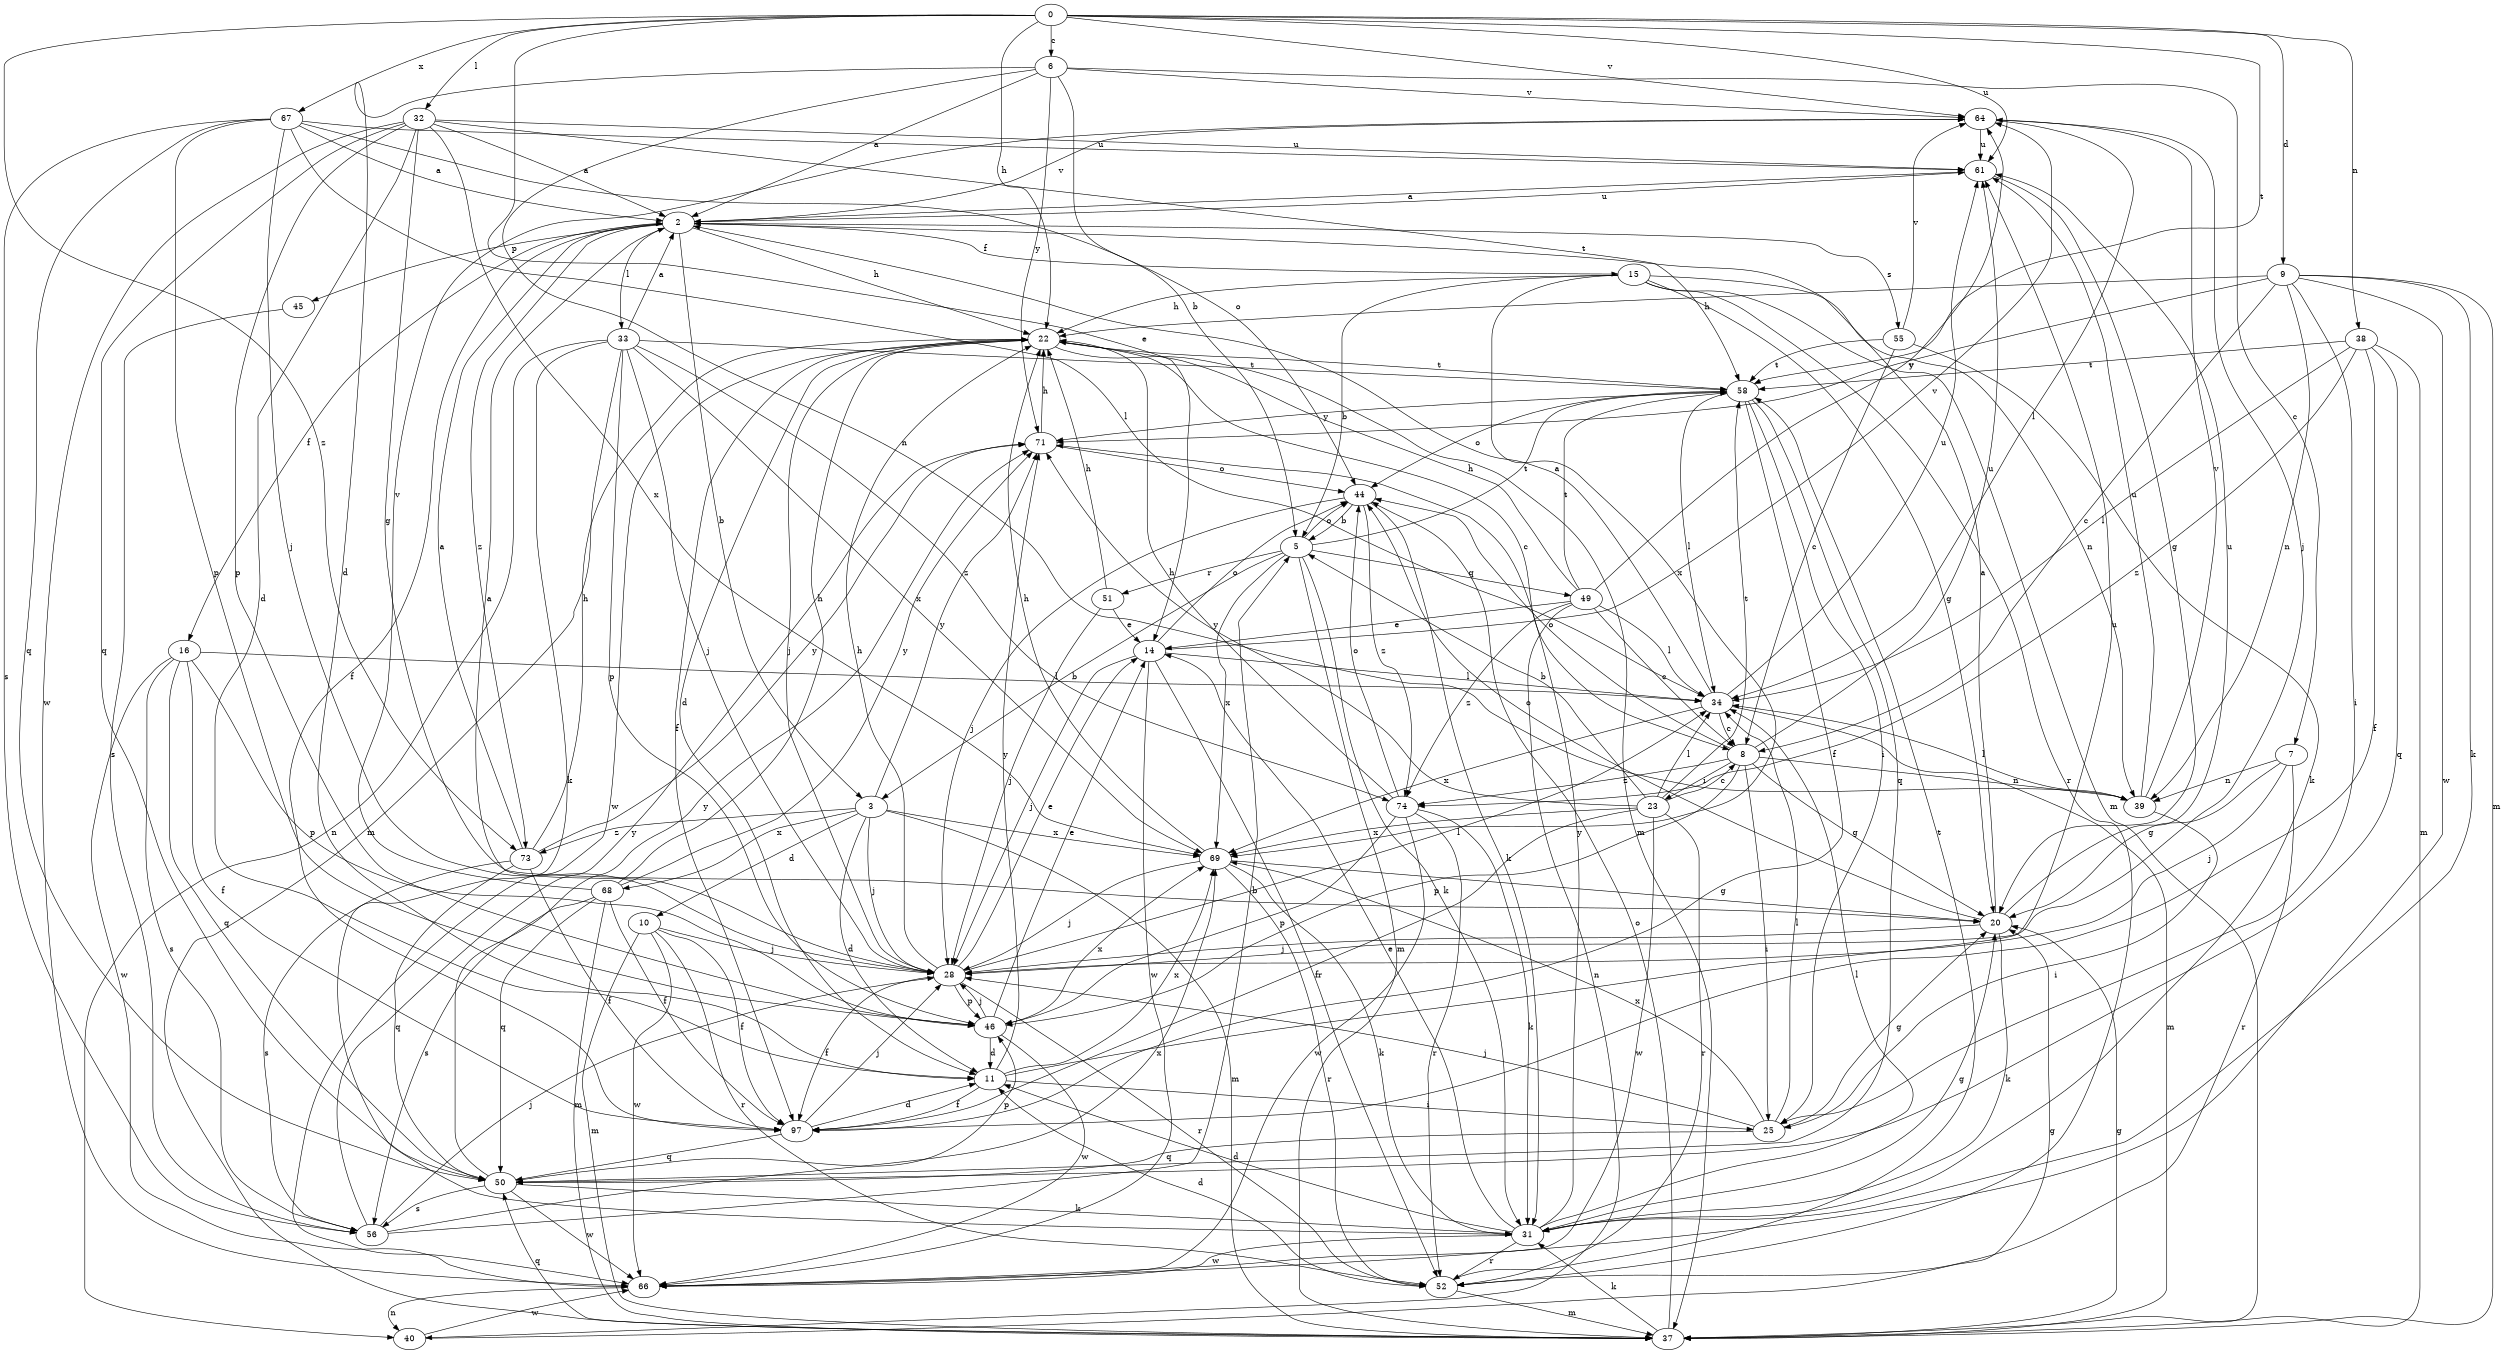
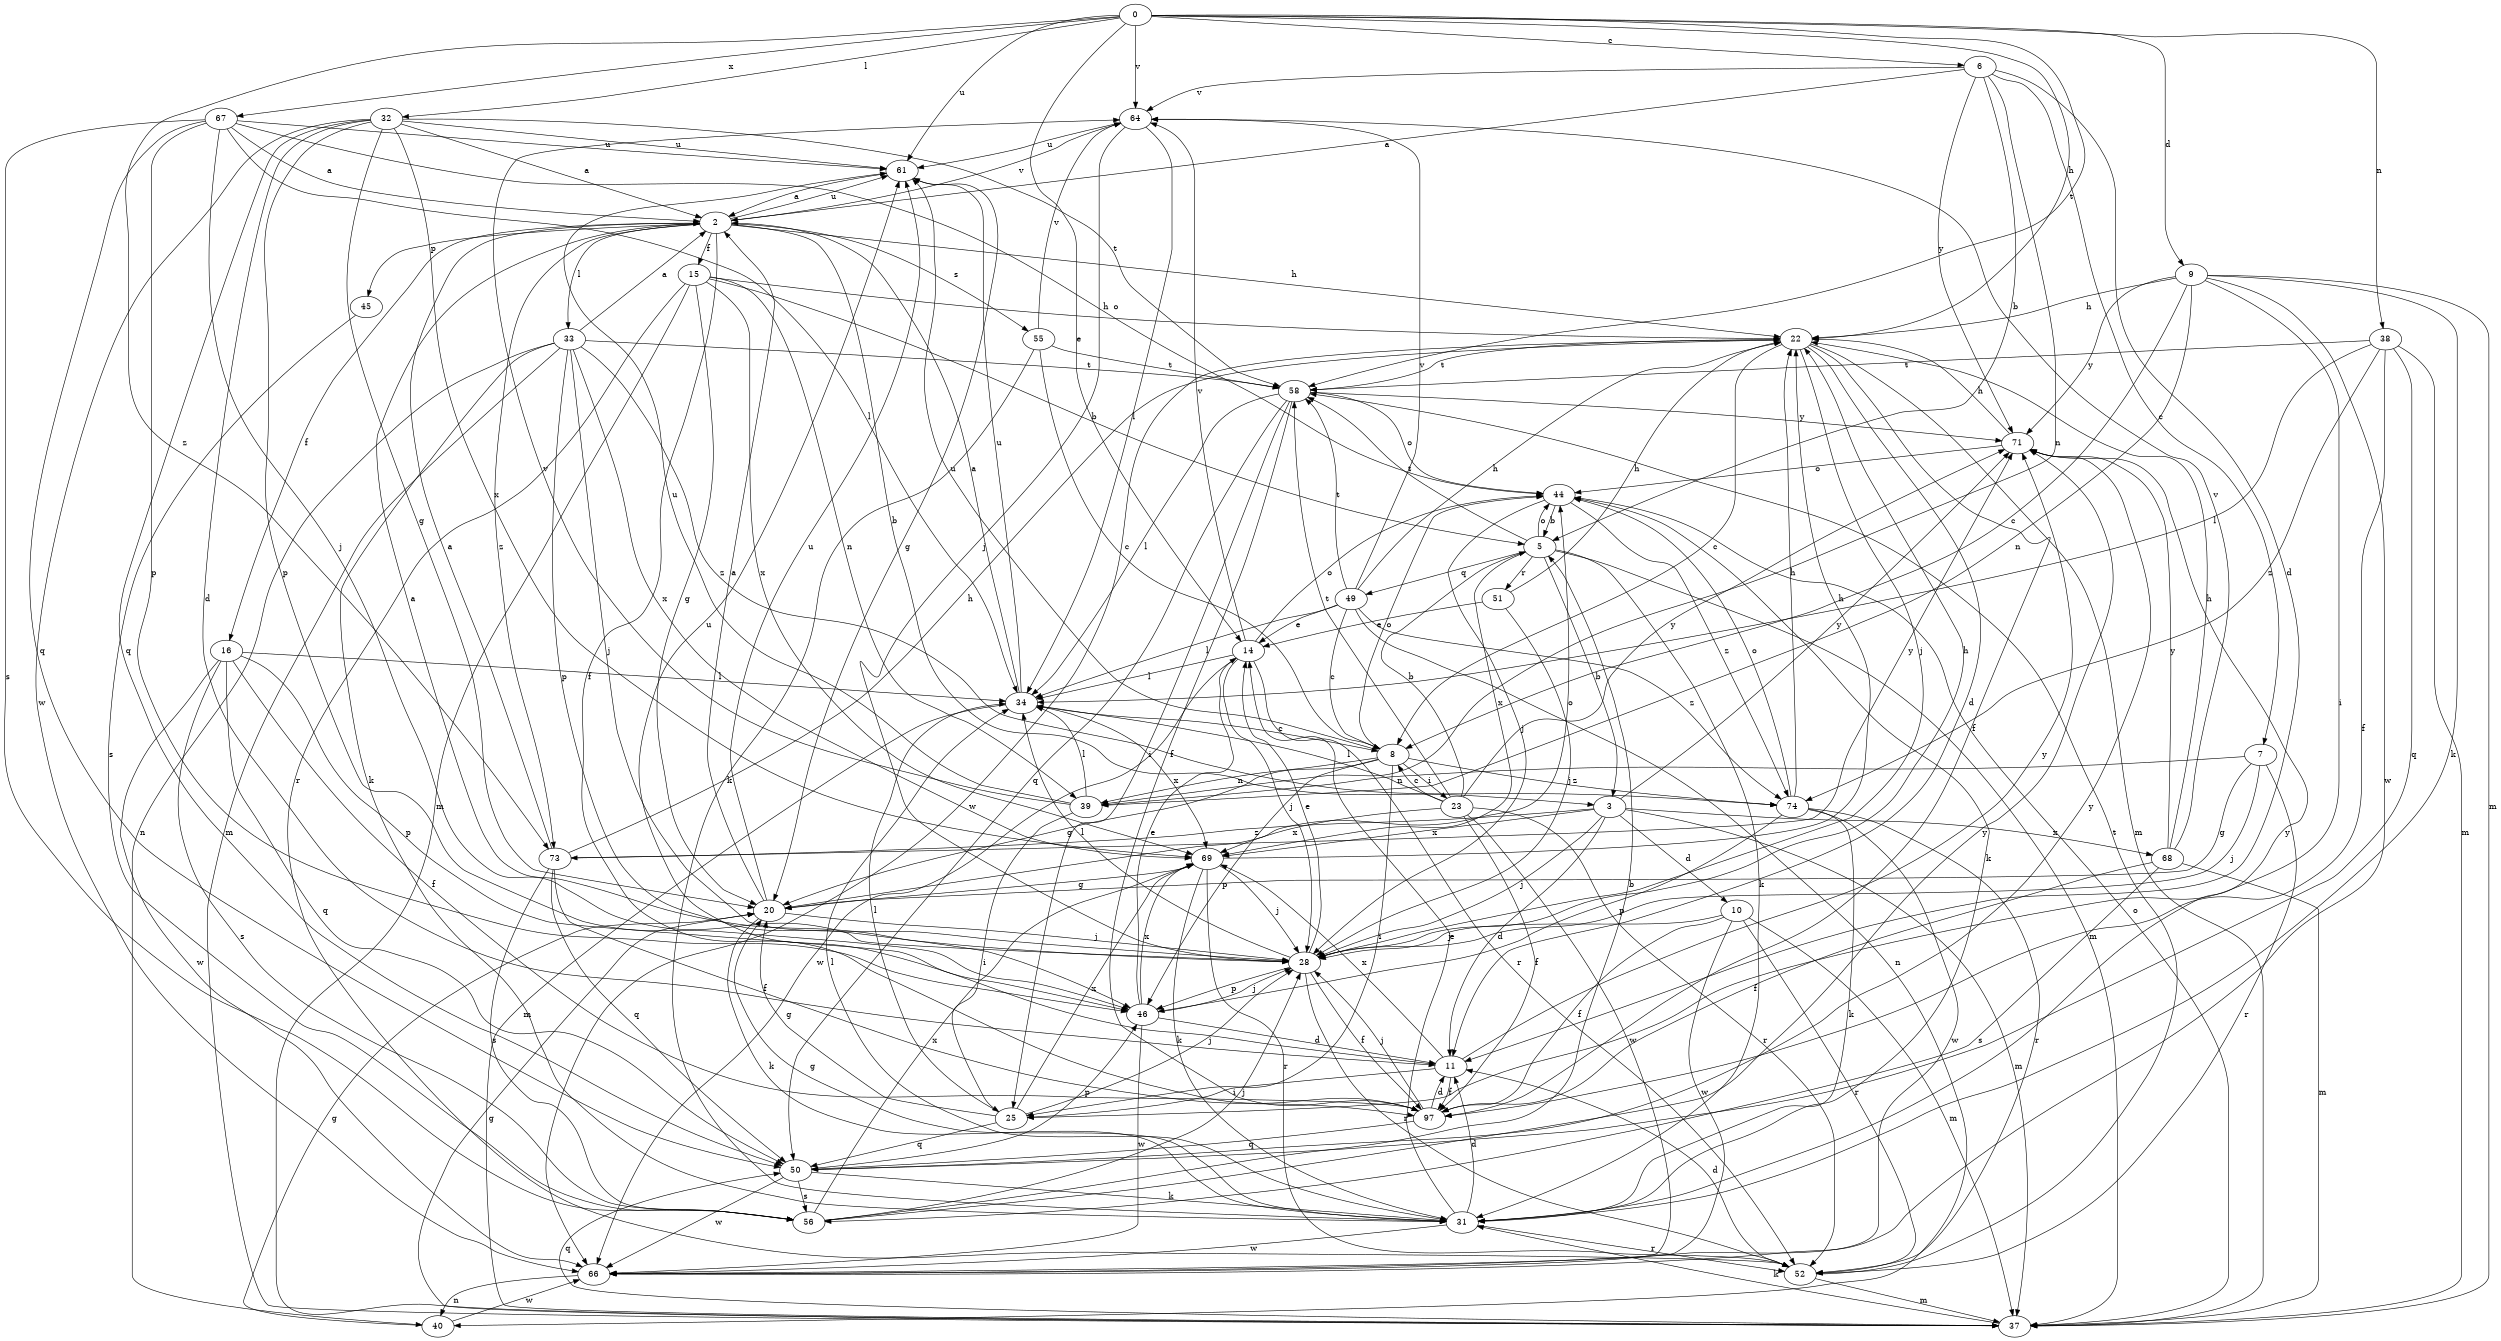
(500, 1011) -> none
